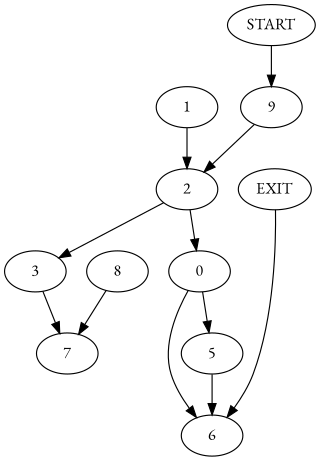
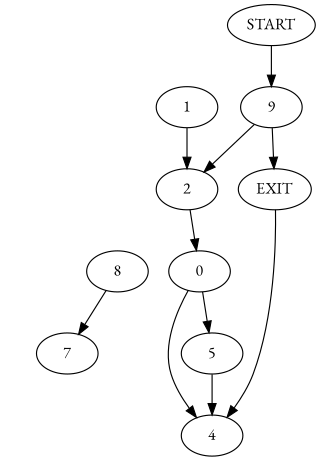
none -> (273, 143)
(35, 271) -> none
(212, 436) -> (212, 436)
